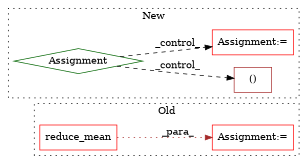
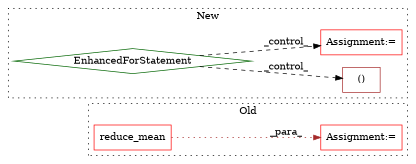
(78, 61) -> (133, 61)
